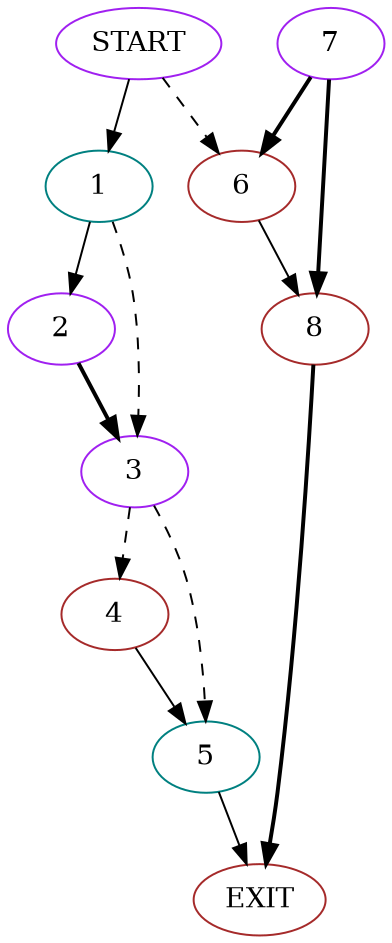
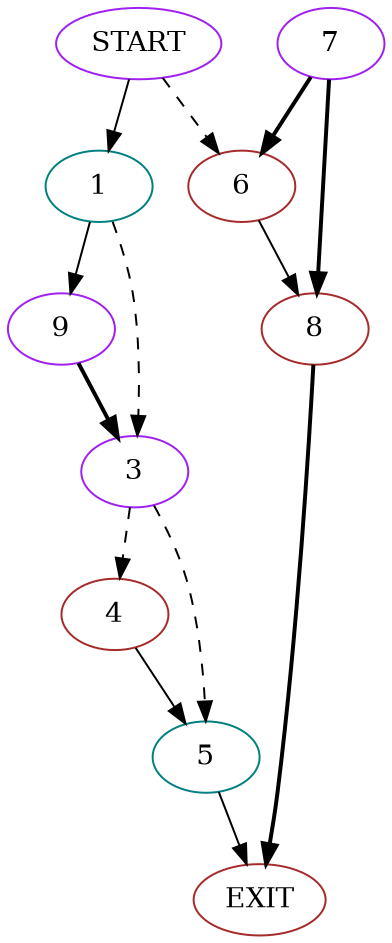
(61, 329) -> (61, 329)
